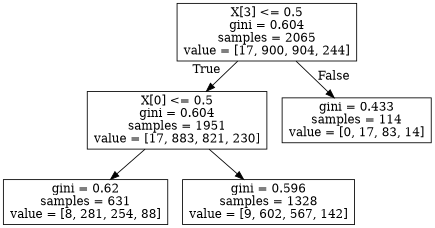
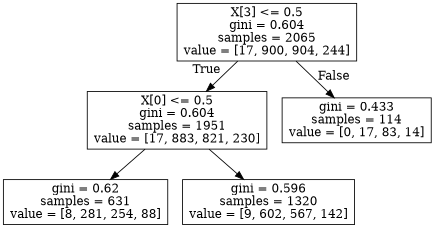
(269, 202) -> (269, 202)
